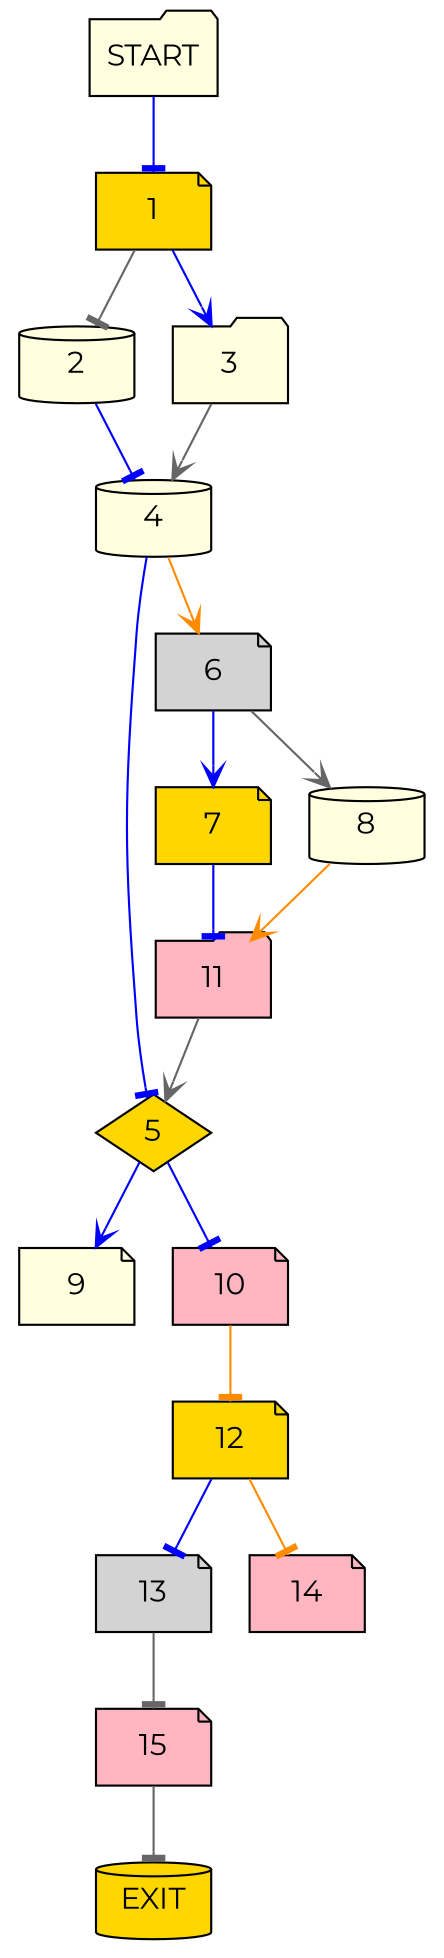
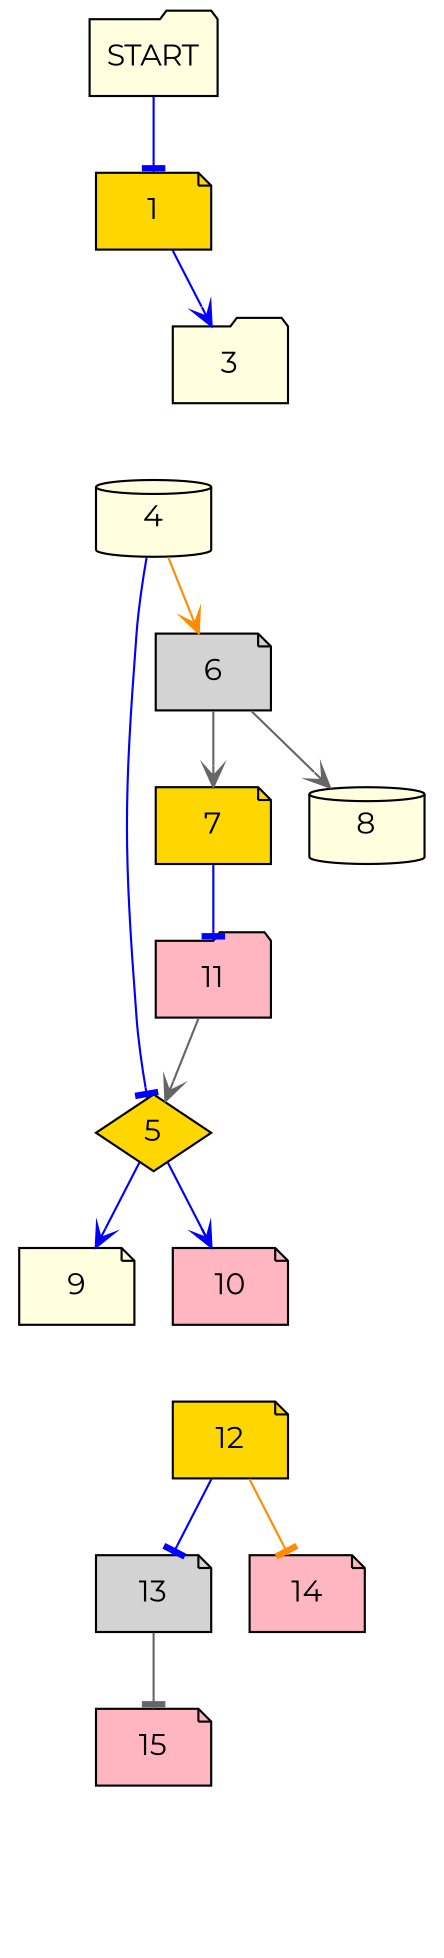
(77, 365) -> none
(197, 432) -> none
(213, 738) -> (213, 738)
(298, 895) -> none
(187, 1200) -> (187, 1200)
(230, 1358) -> none
(154, 1901) -> none
